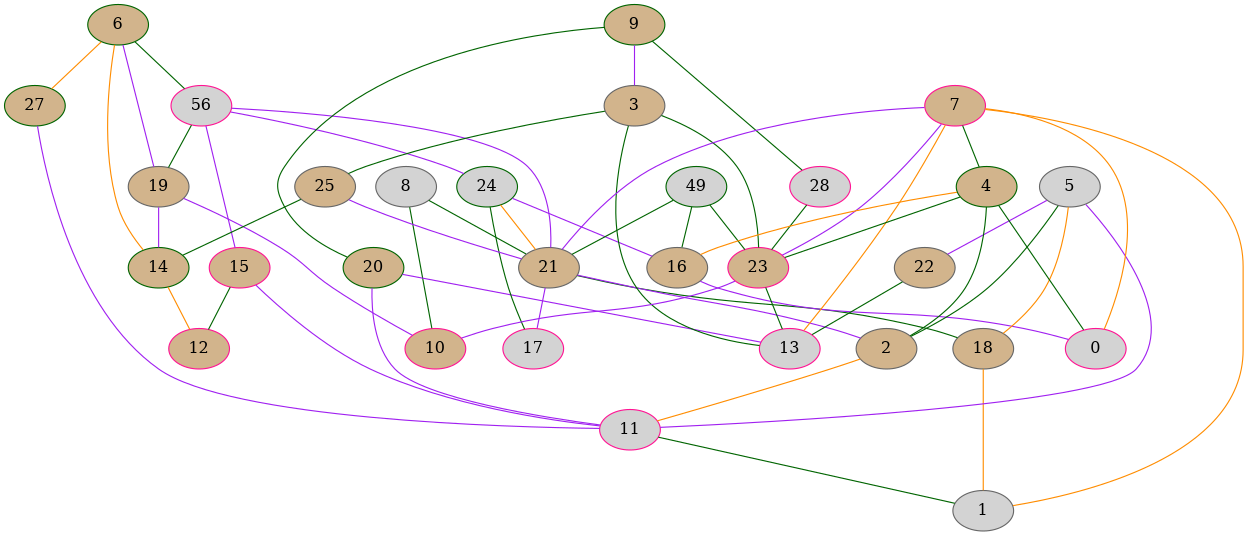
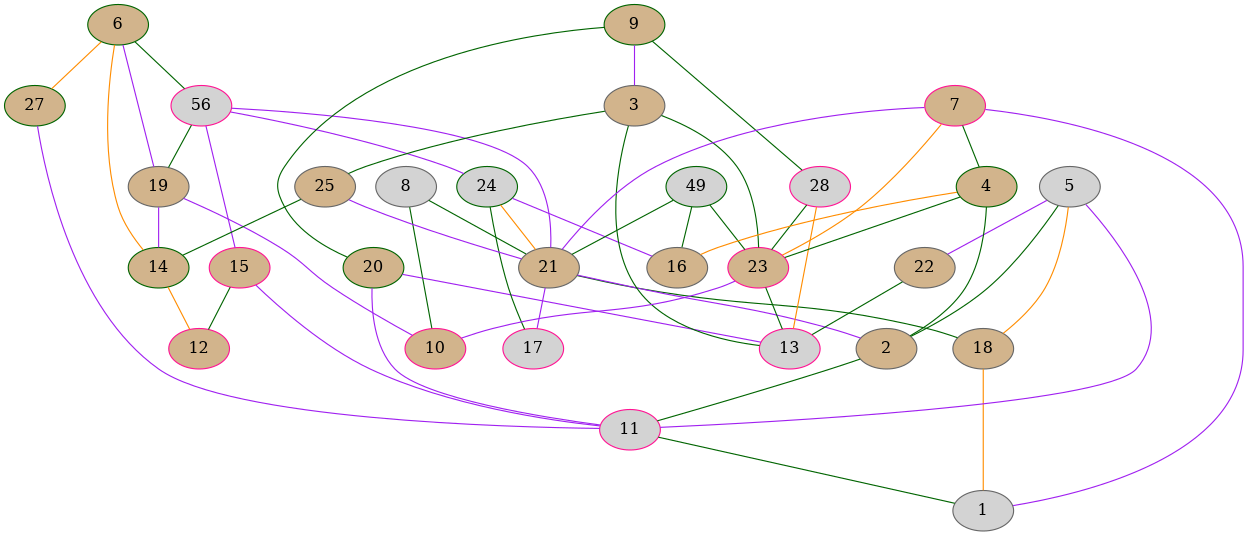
(870, 199) -> (870, 199)
(876, 236) -> (805, 268)
(1243, 294) -> (1243, 294)
(1096, 349) -> none
(759, 391) -> (759, 391)
